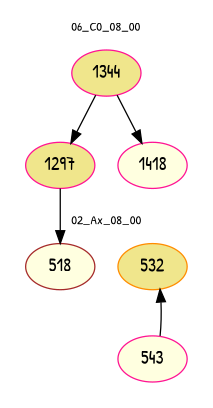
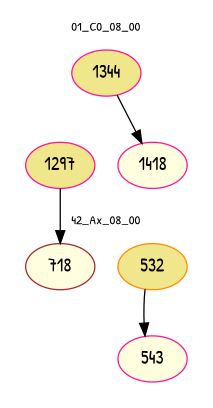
(106, 28) -> (106, 28)
(86, 113) -> none
(106, 221) -> (106, 221)
(60, 267) -> (60, 267)
(161, 319) -> (144, 306)
